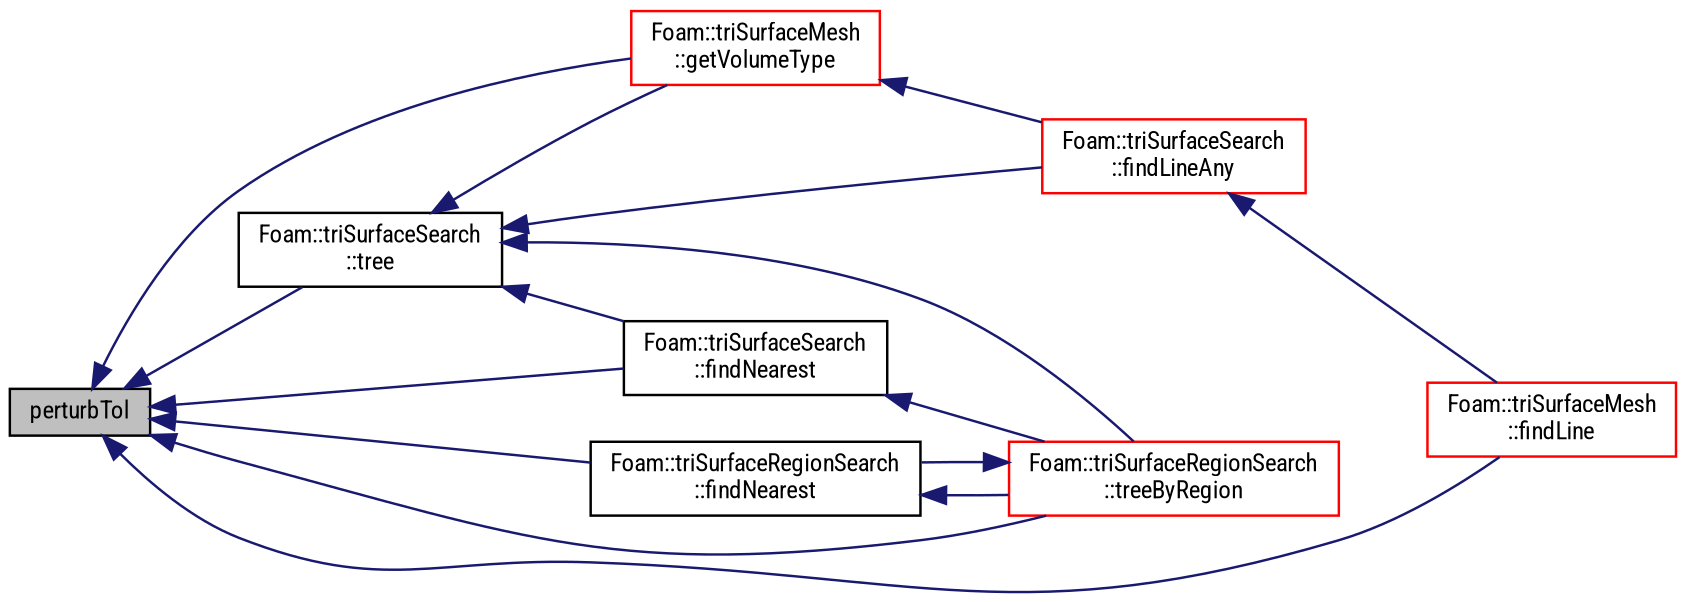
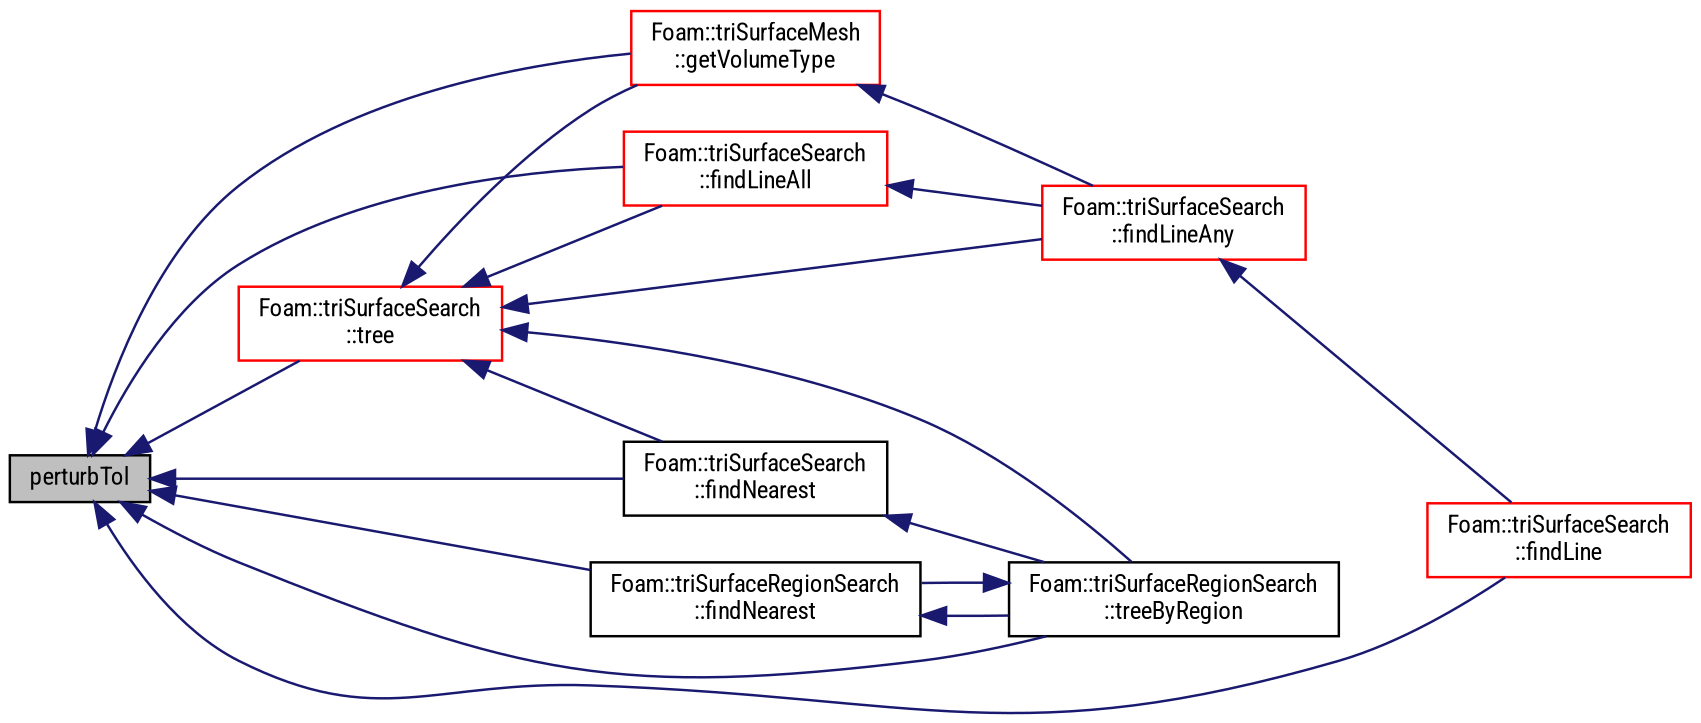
none -> (756, 169)
(370, 250) -> (370, 324)
(1552, 420) -> (1559, 540)
(1174, 479) -> (1174, 599)
